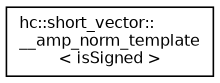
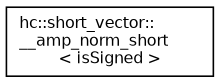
(110, 42) -> (110, 42)
